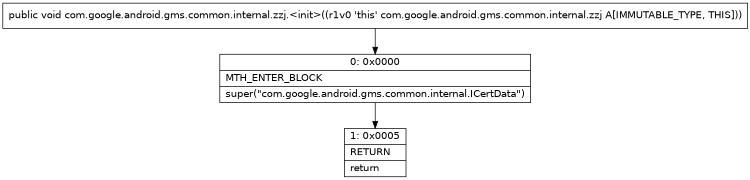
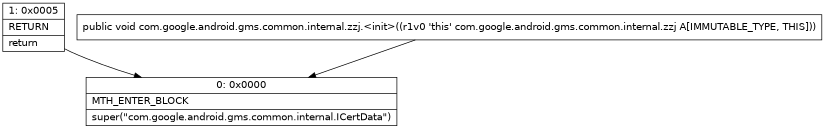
(375, 112) -> (99, 63)
